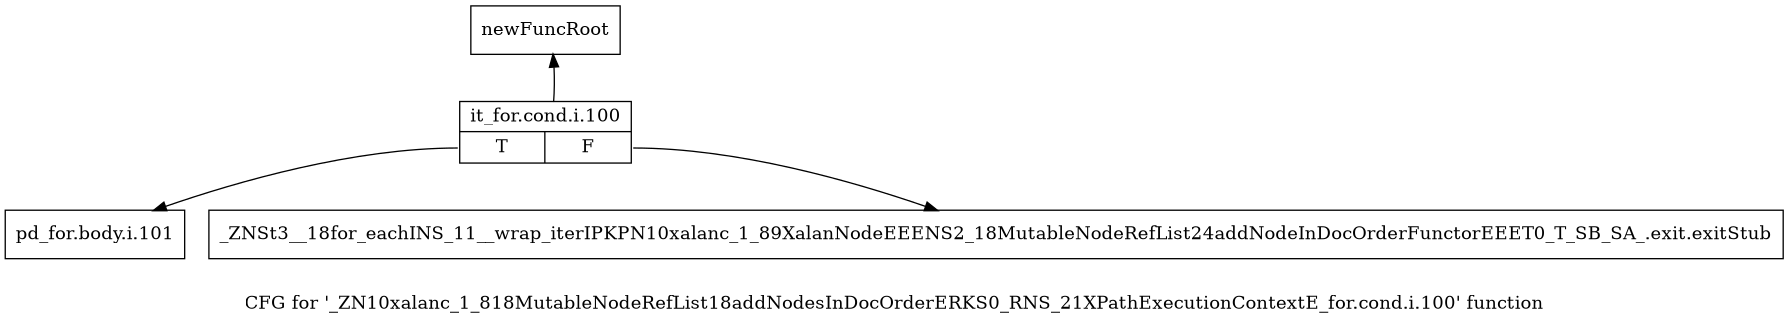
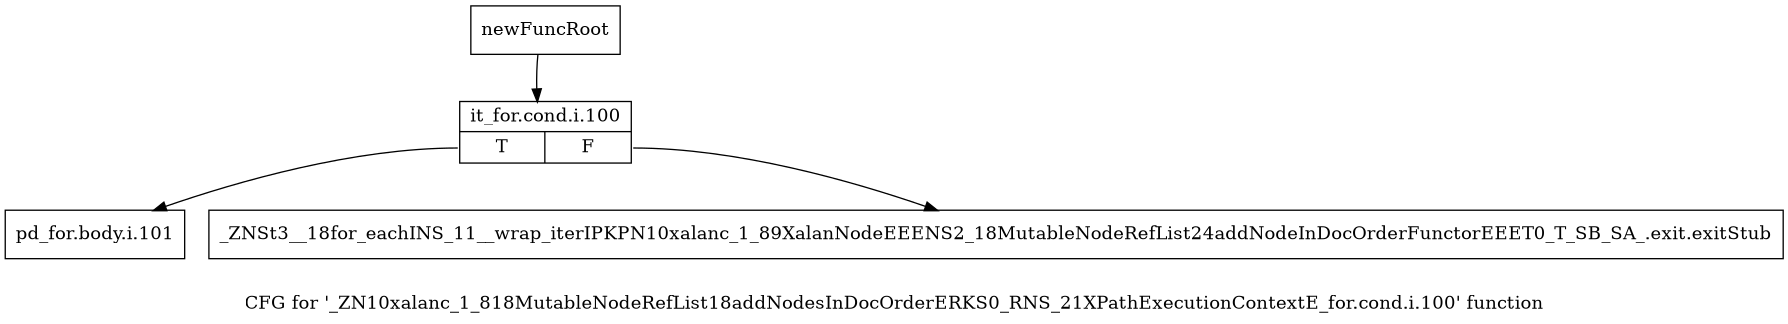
(554, 85) -> (537, 71)
